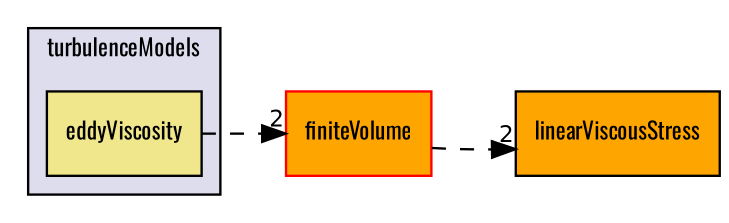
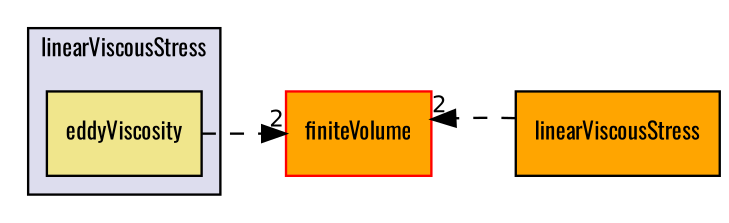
(124, 50) -> (124, 50)
(462, 149) -> (486, 118)
